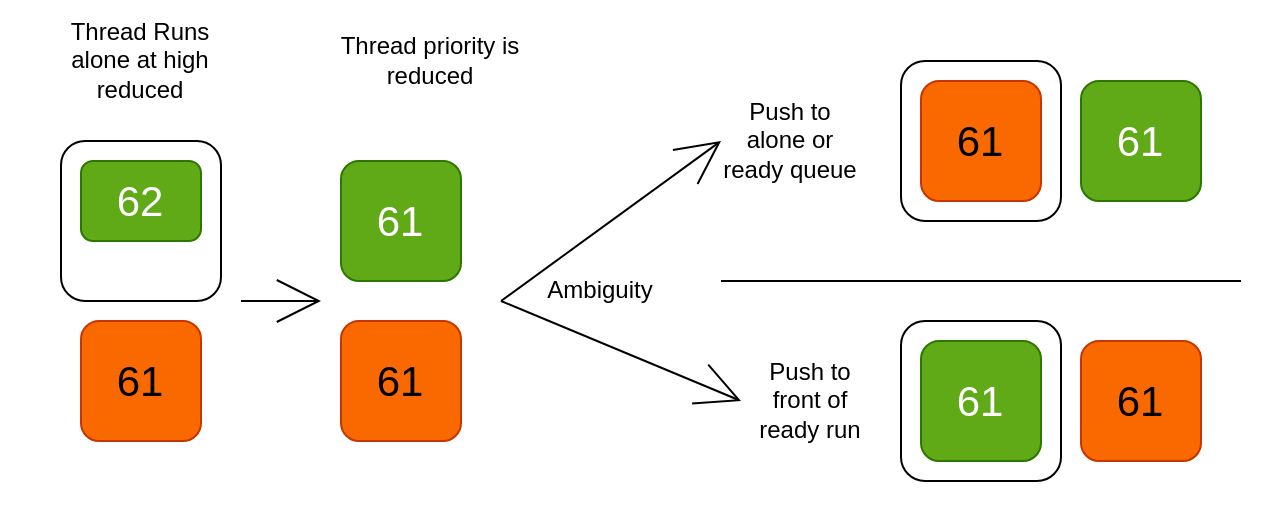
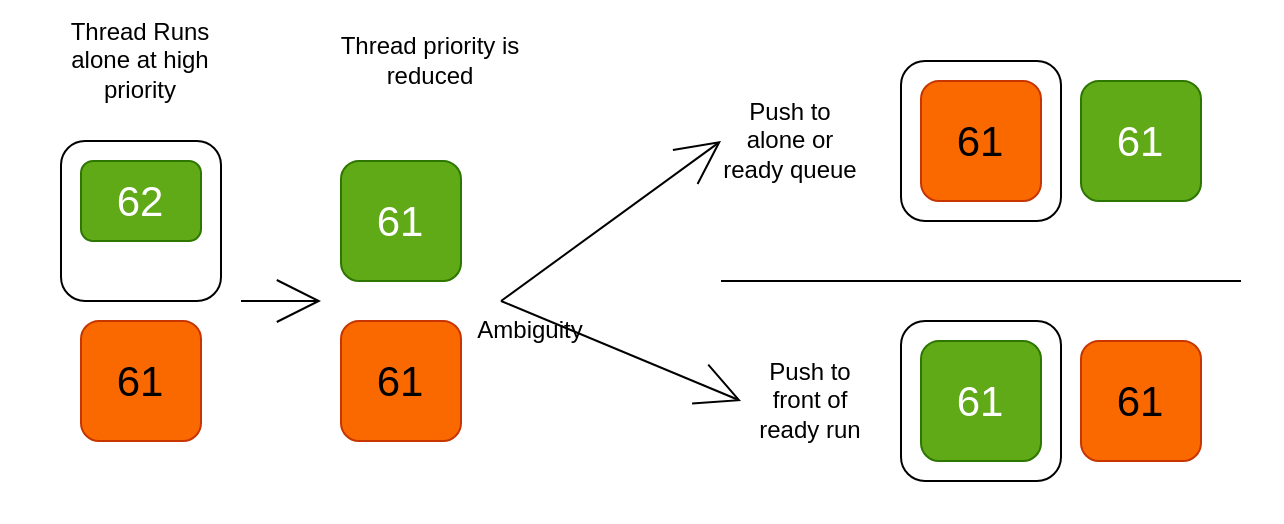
(141, 61) -> (141, 61)
(601, 291) -> (531, 331)
